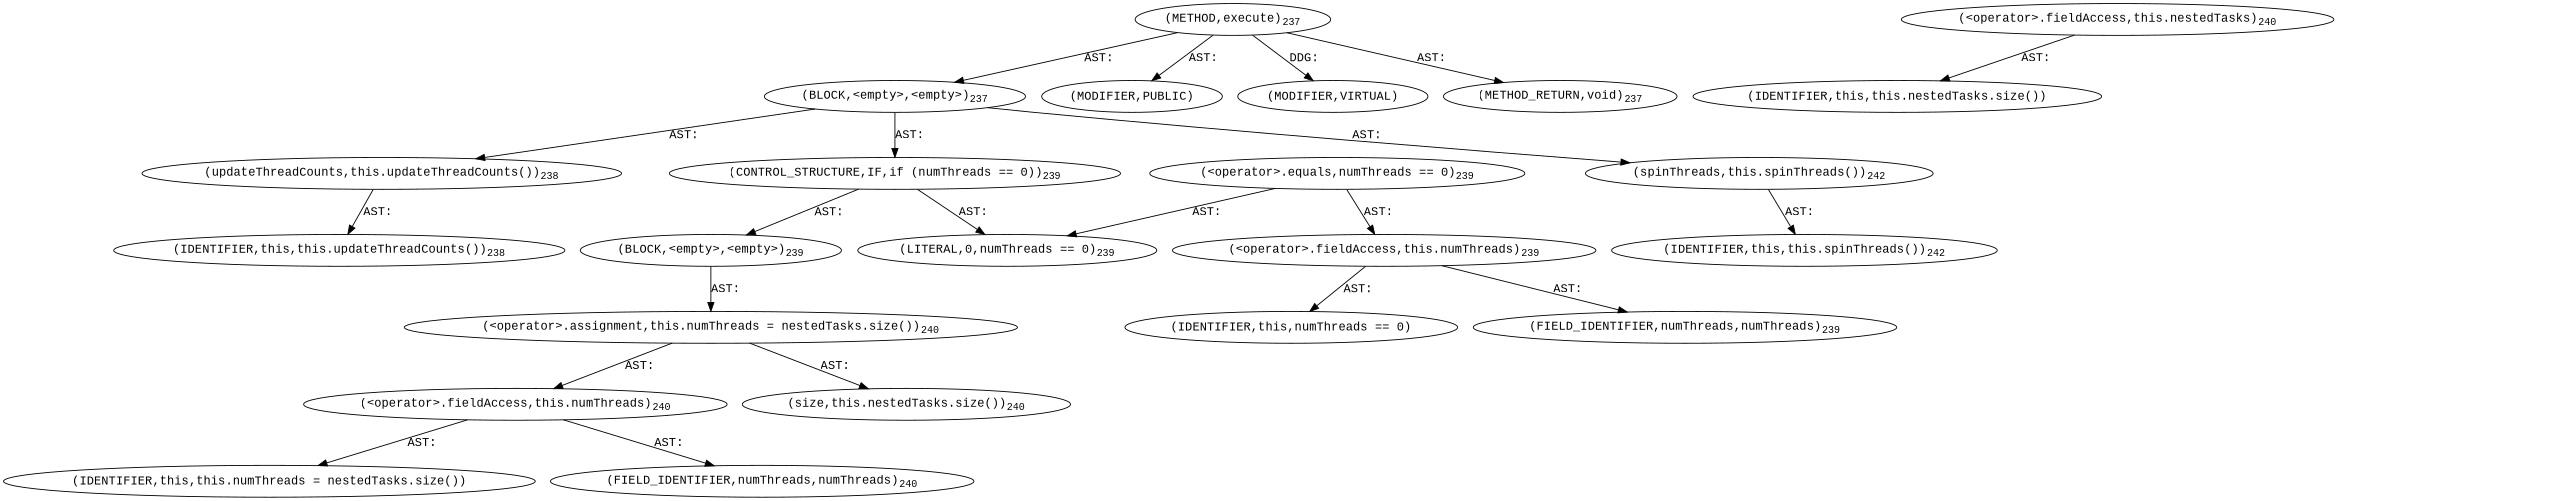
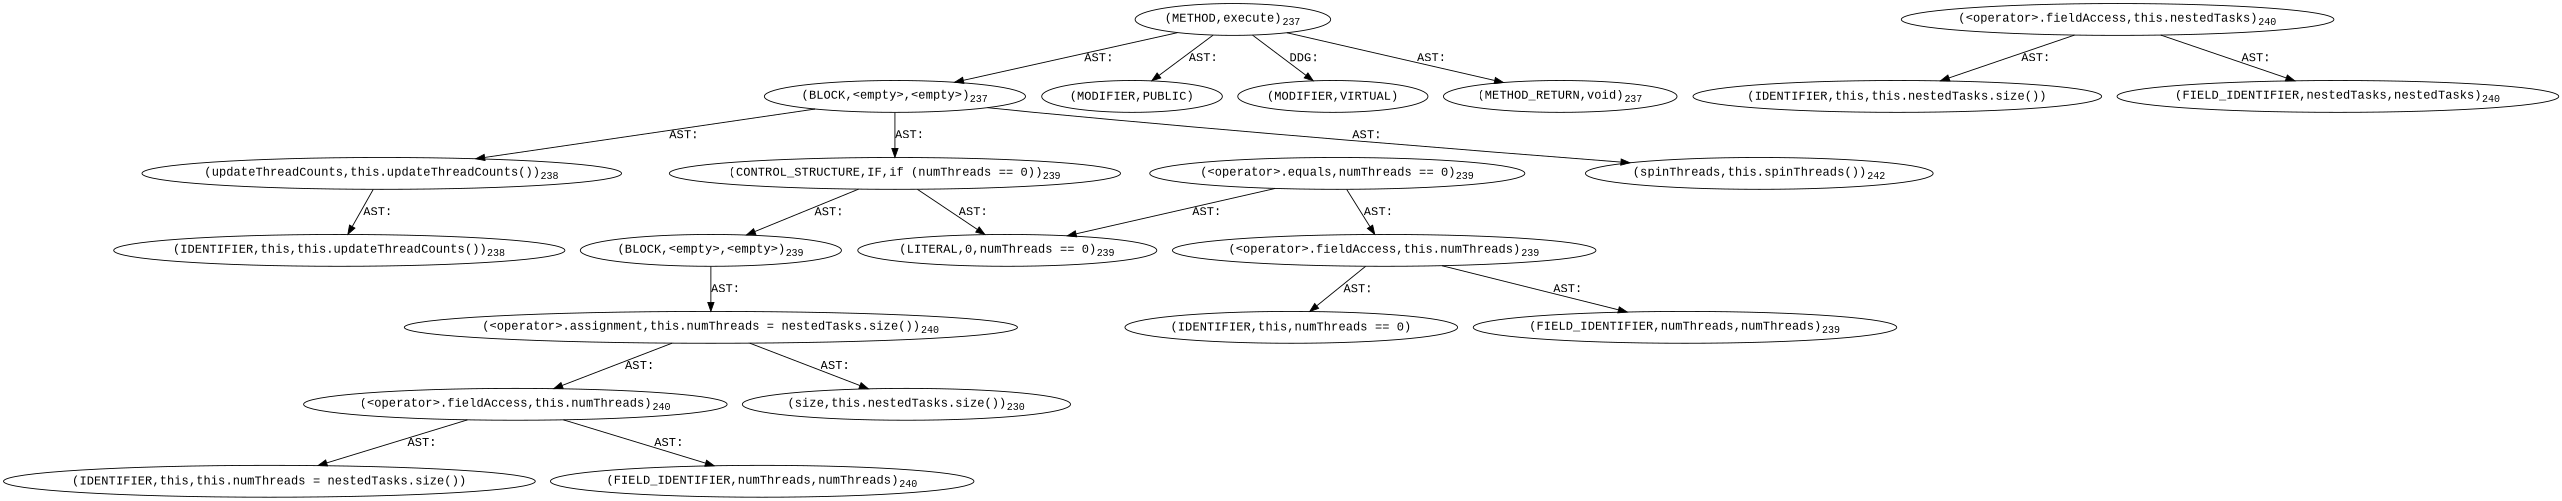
none -> (2338, 96)
(1804, 250) -> none
(1016, 403) -> (1016, 403)
